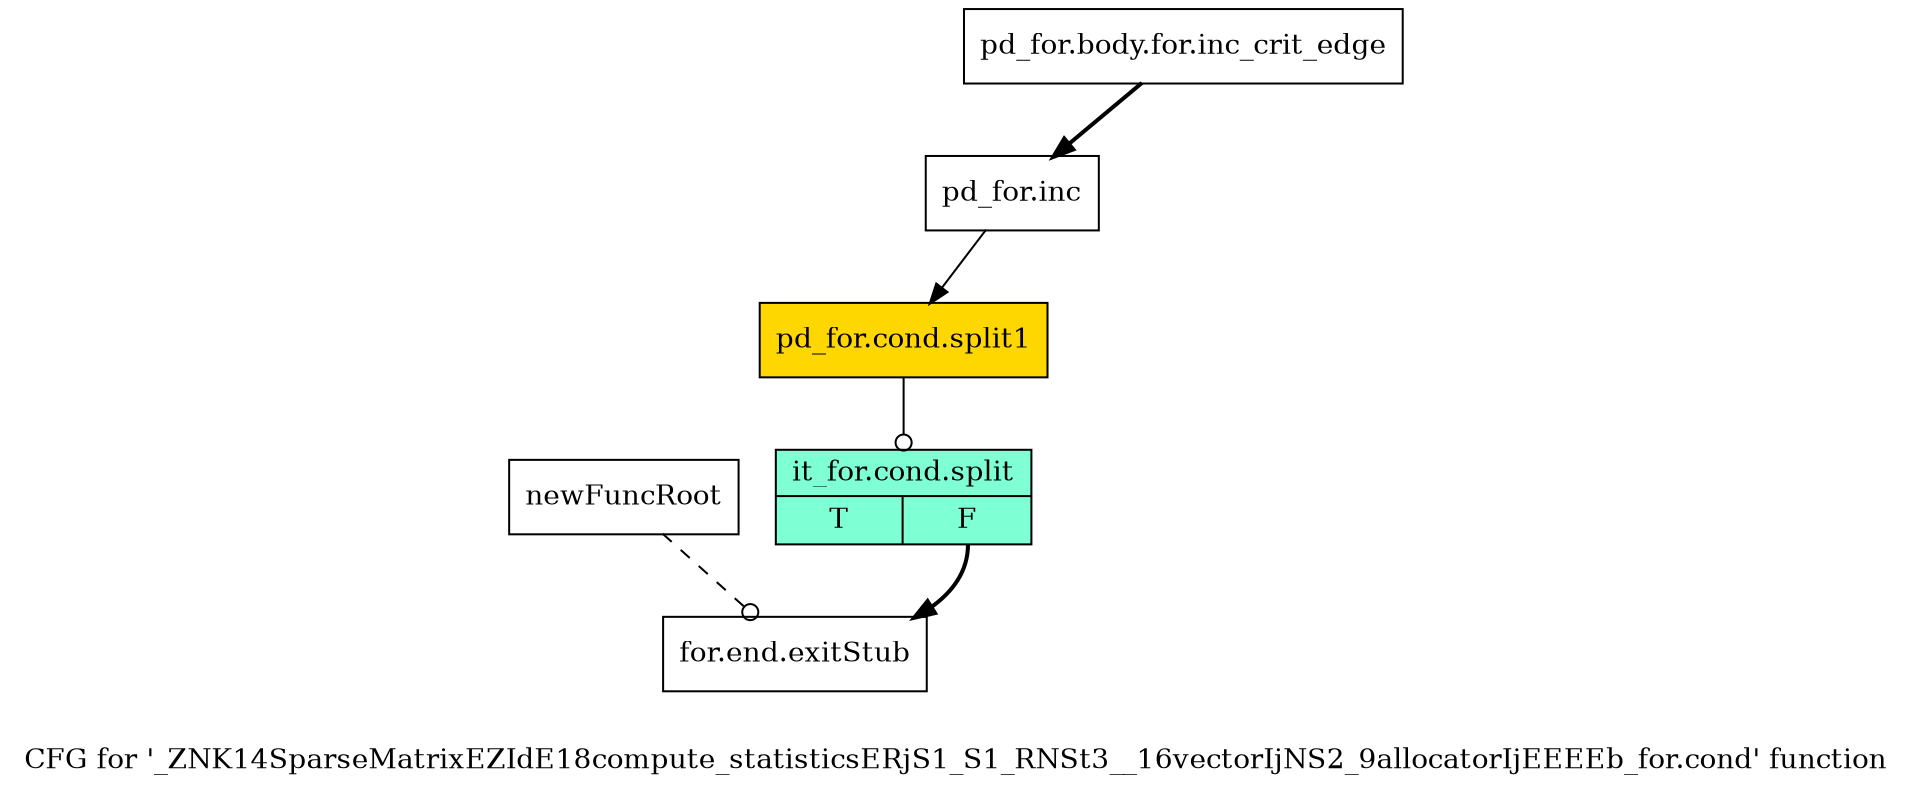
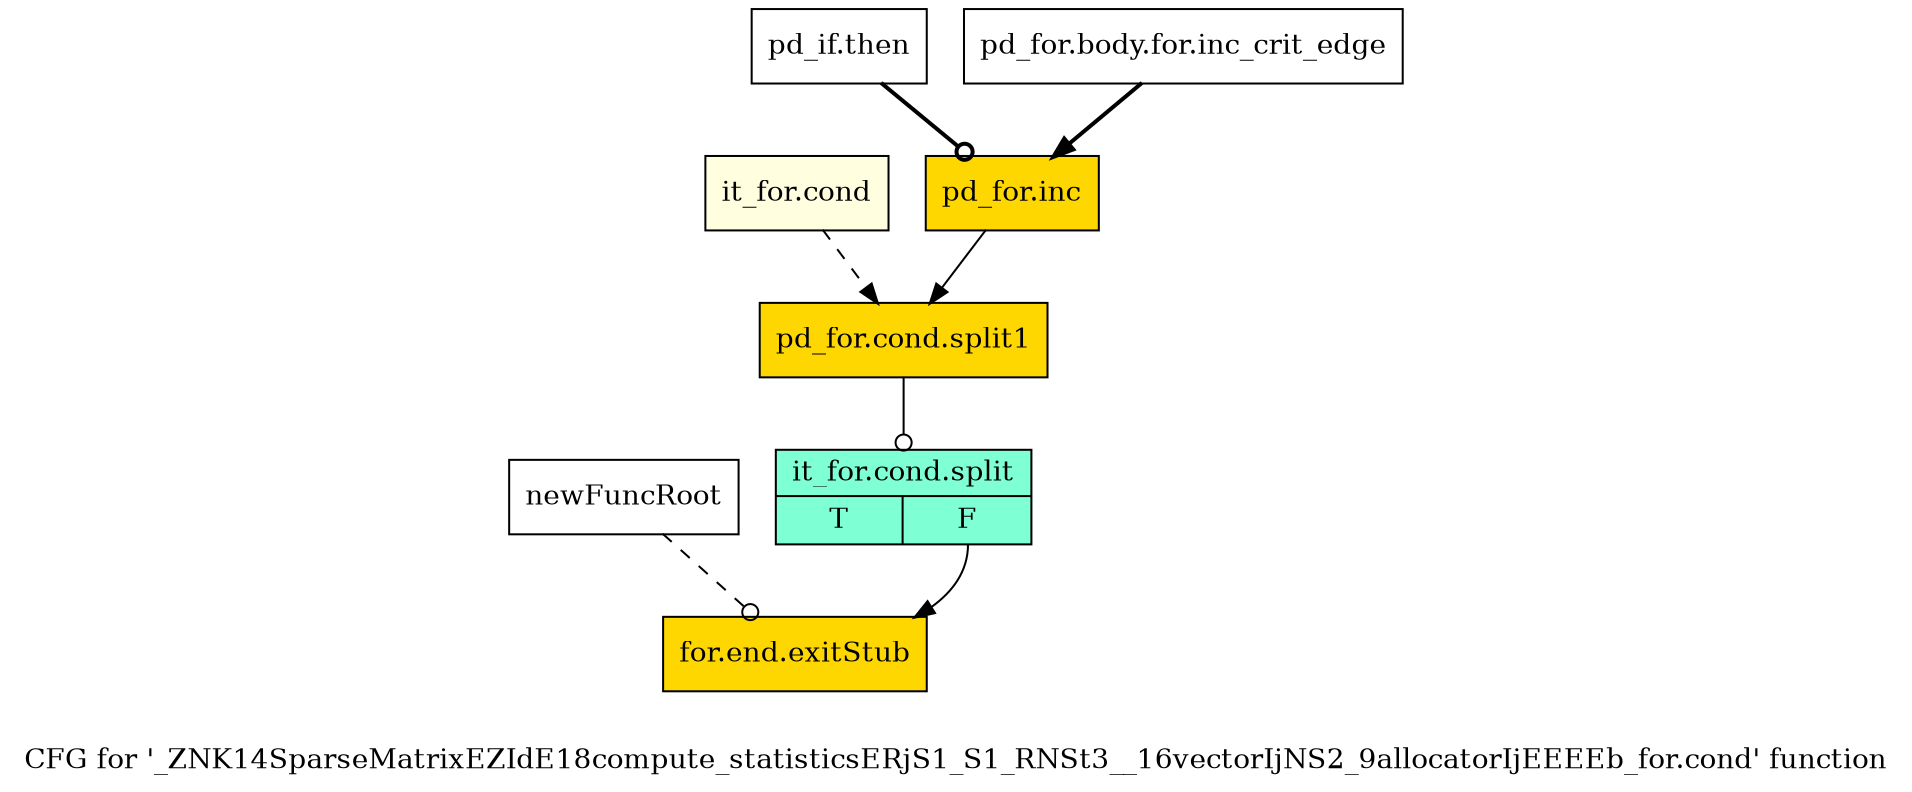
none -> (839, 46)
none -> (797, 193)
(1012, 193) -> (1012, 193)
(958, 580) -> (958, 580)
(795, 654) -> (795, 654)
